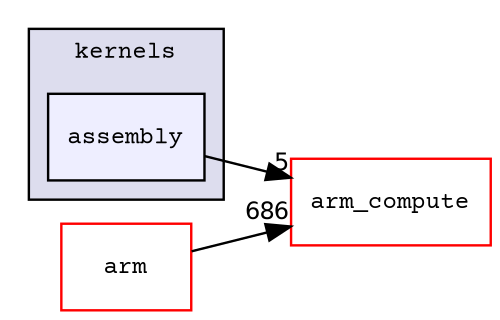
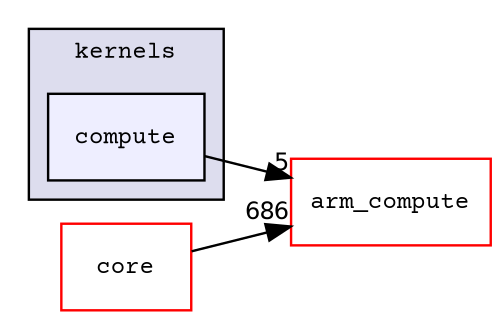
(126, 137) -> (126, 137)
(126, 267) -> (126, 267)
